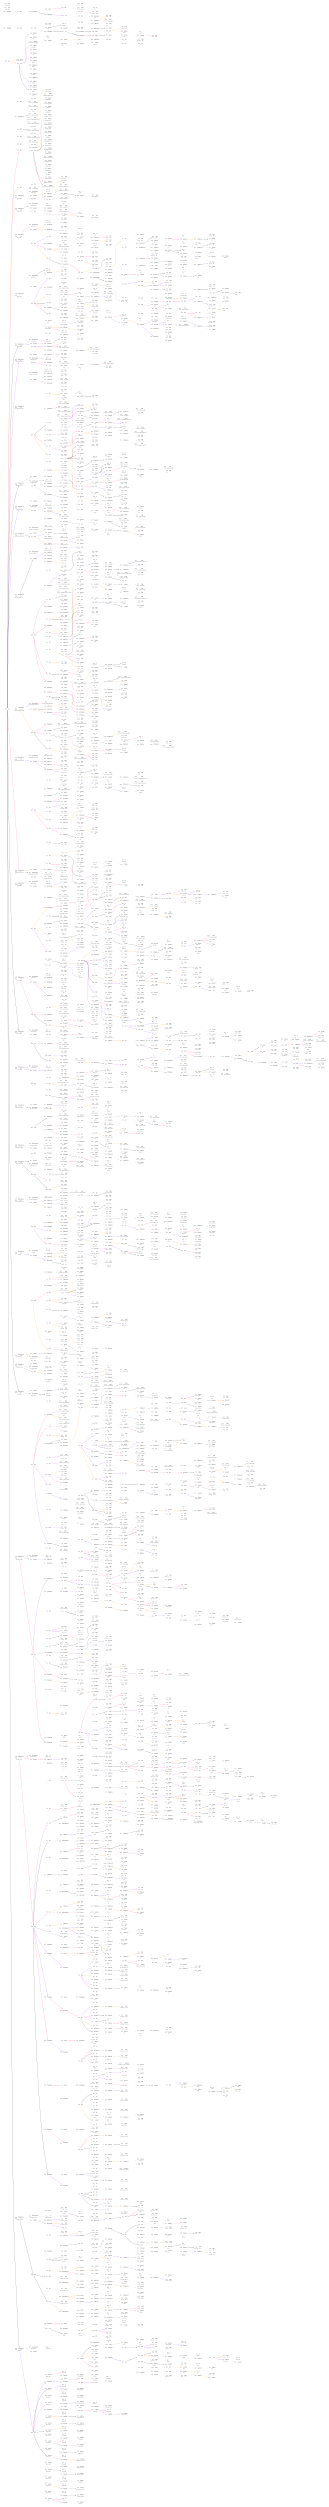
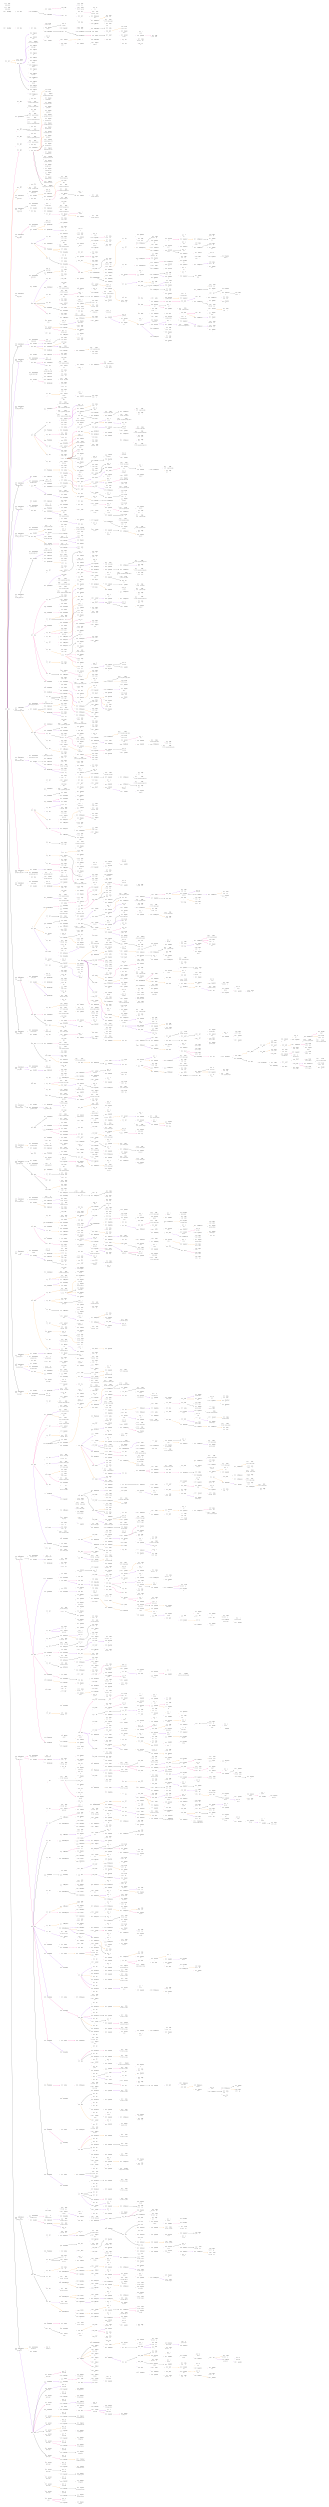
none -> (154, 989)
